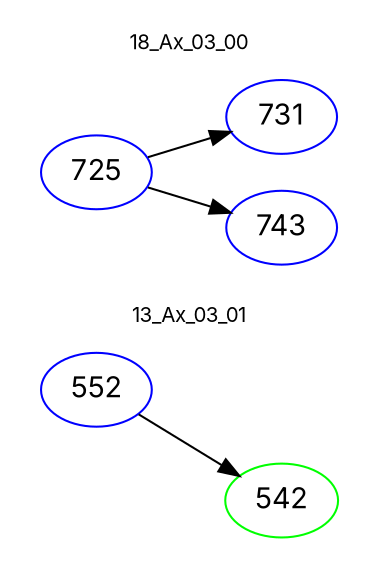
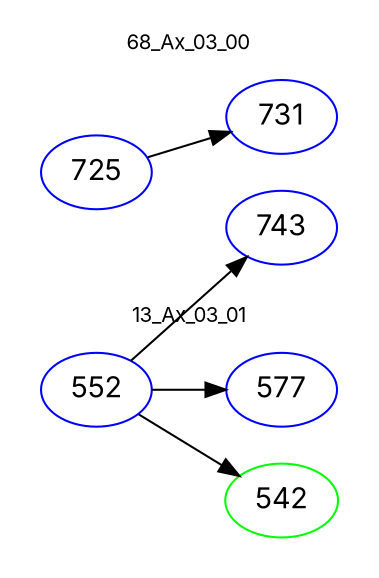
(189, 44) -> (189, 44)
(179, 197) -> (181, 316)
none -> (282, 390)
